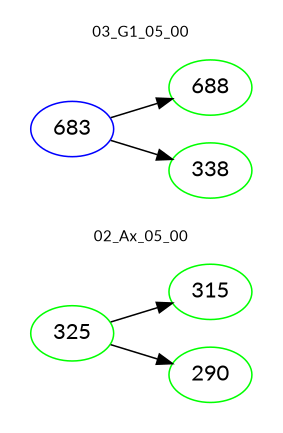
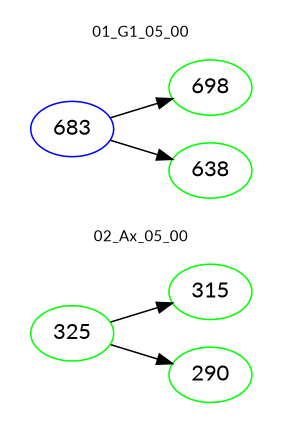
(141, 33) -> (141, 33)
(210, 88) -> (210, 88)
(210, 171) -> (210, 171)
